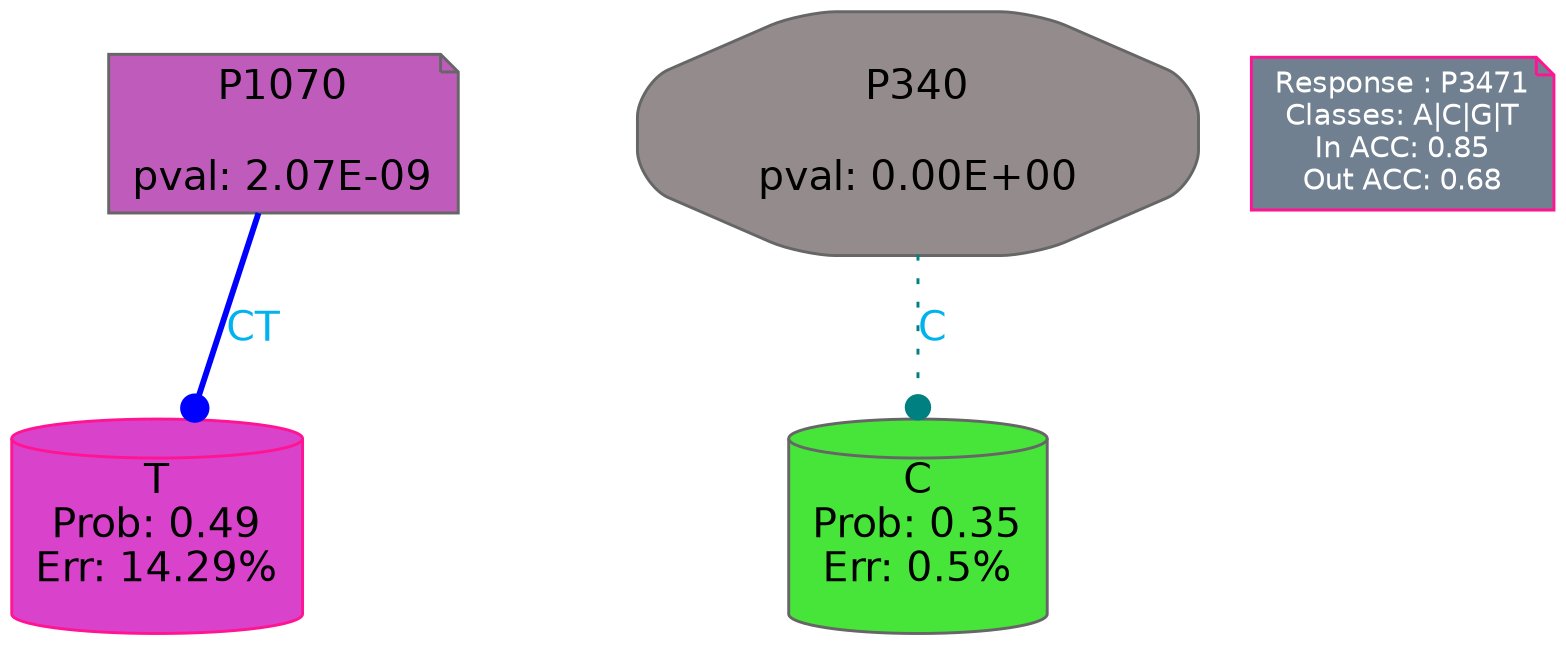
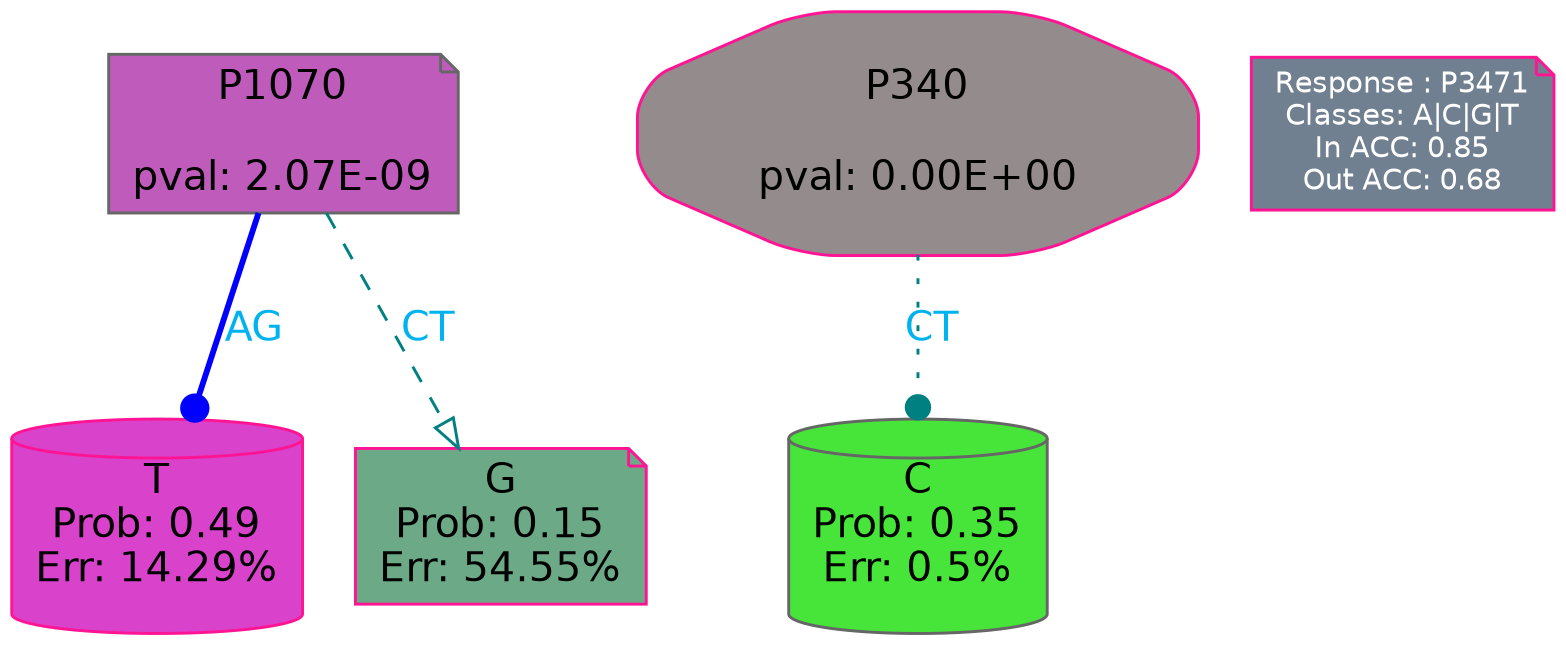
(918, 134) -> (918, 134)
(254, 330) -> (254, 330)
(933, 330) -> (933, 330)
none -> (501, 526)
